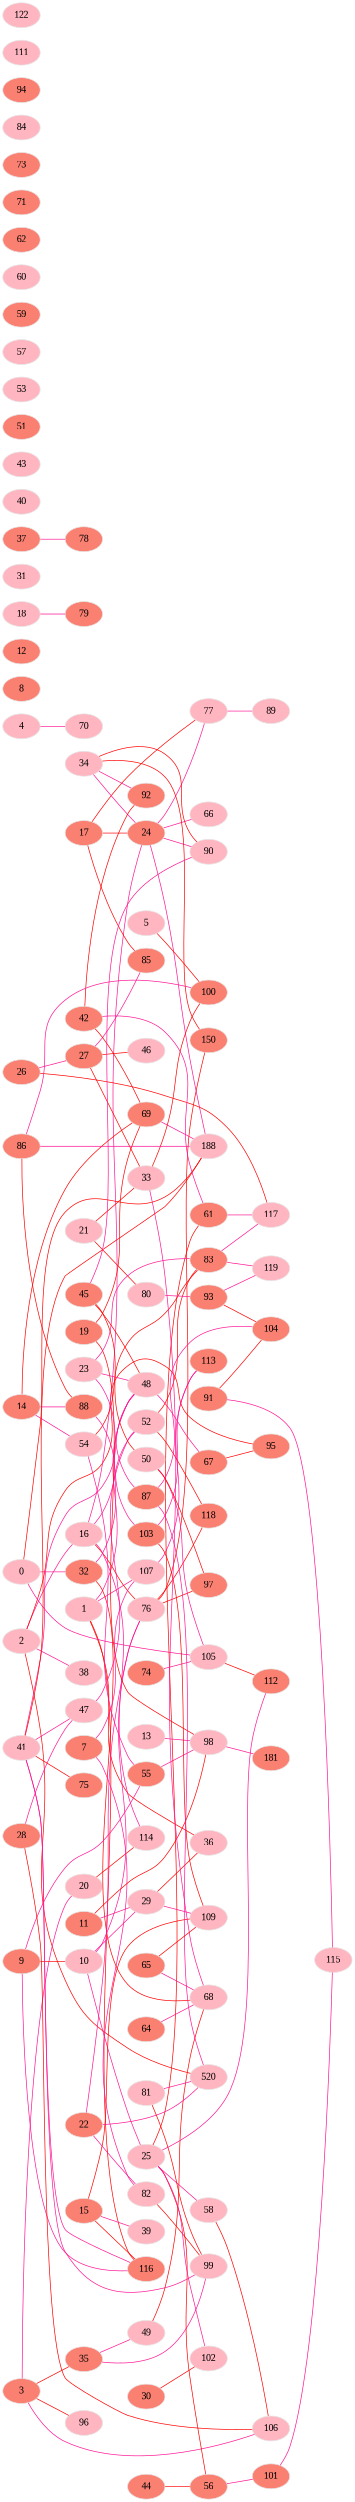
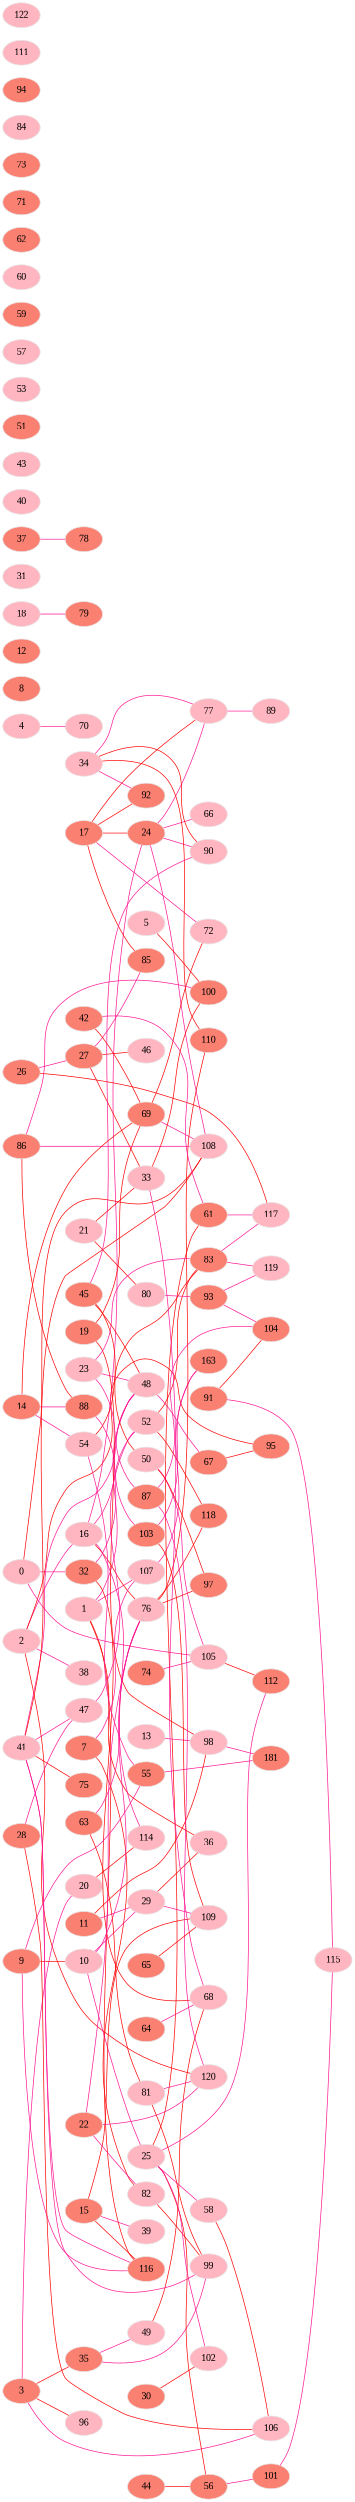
(114, 799) -> (130, 700)
(98, 902) -> (115, 814)
none -> (209, 931)
(209, 1040) -> (209, 1040)
(209, 1146) -> (209, 1146)
(240, 1313) -> (240, 1313)
(209, 1361) -> (209, 1361)
(177, 1758) -> (209, 1766)
none -> (84, 1823)
(119, 1949) -> (119, 1949)
(181, 1983) -> none
(209, 2077) -> (209, 2077)
